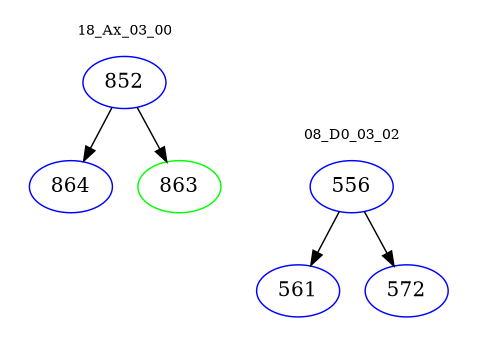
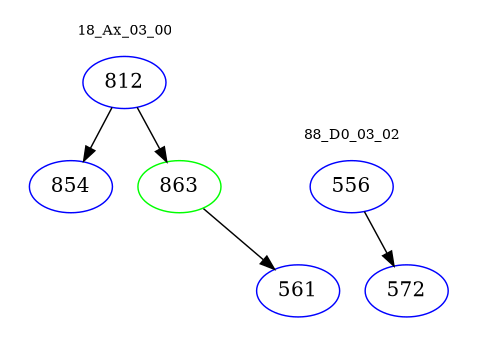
(124, 82) -> (124, 82)
(352, 135) -> (352, 135)
(71, 187) -> (71, 187)
(328, 232) -> (233, 234)
